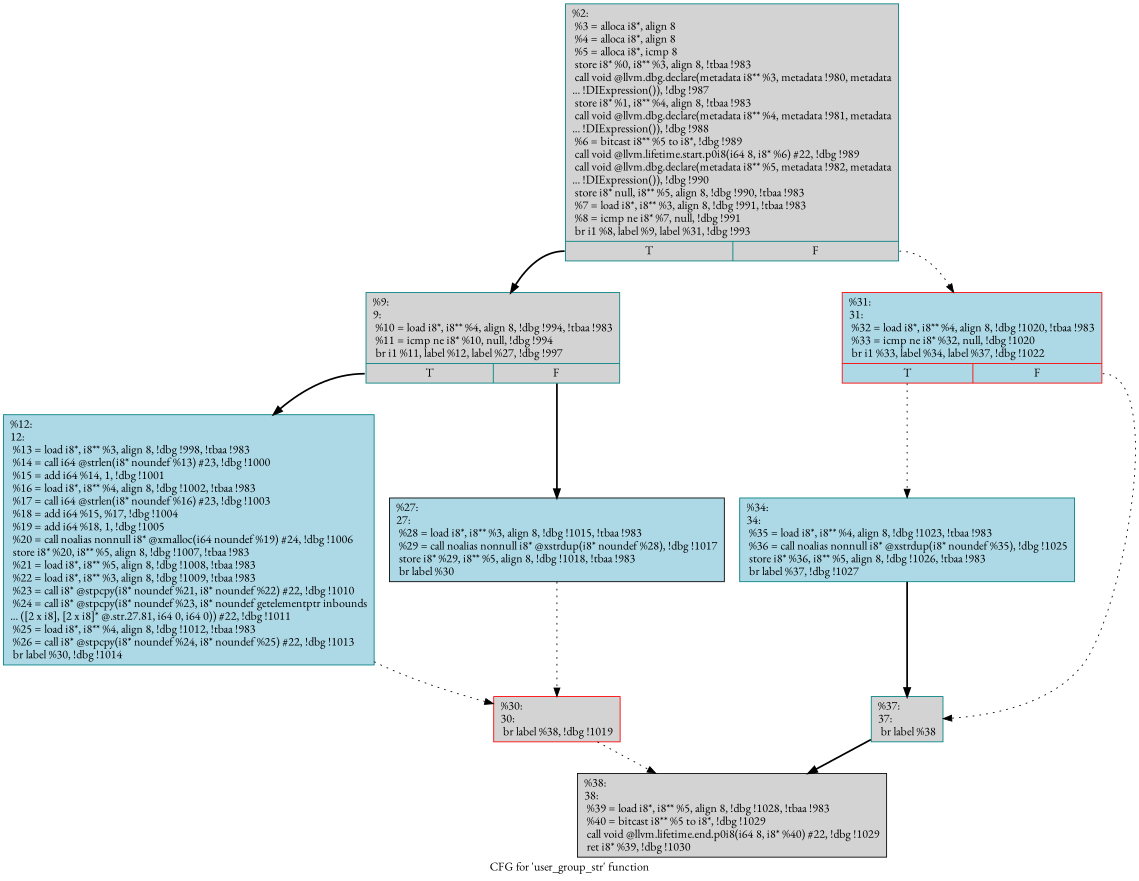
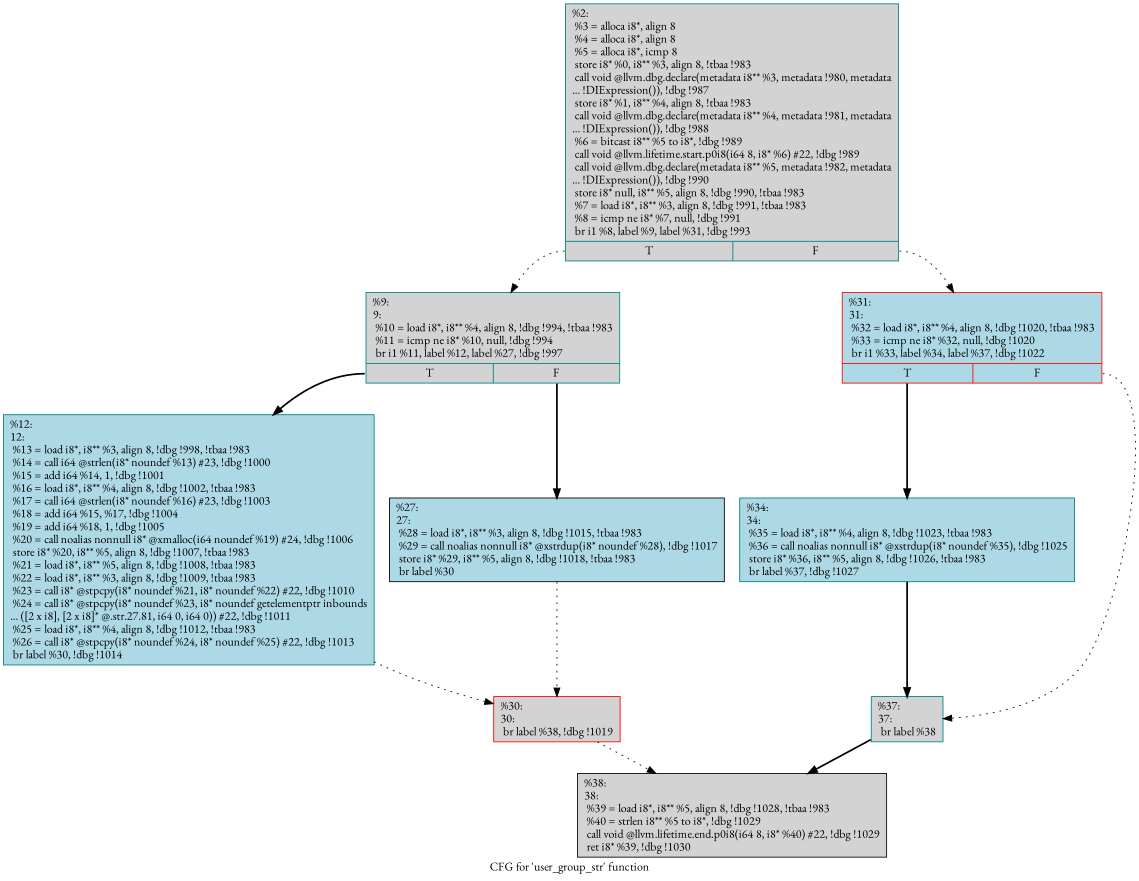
(536, 262) -> (536, 262)
(907, 436) -> (907, 436)
(675, 821) -> (673, 821)
